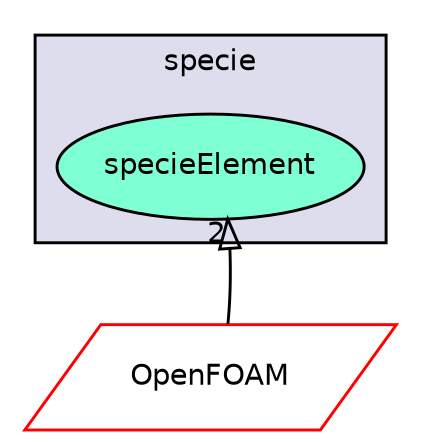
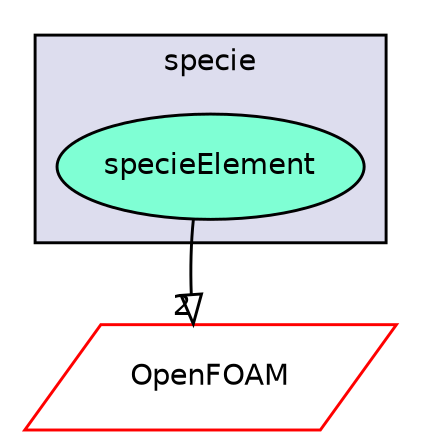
(230, 286) -> (191, 261)
